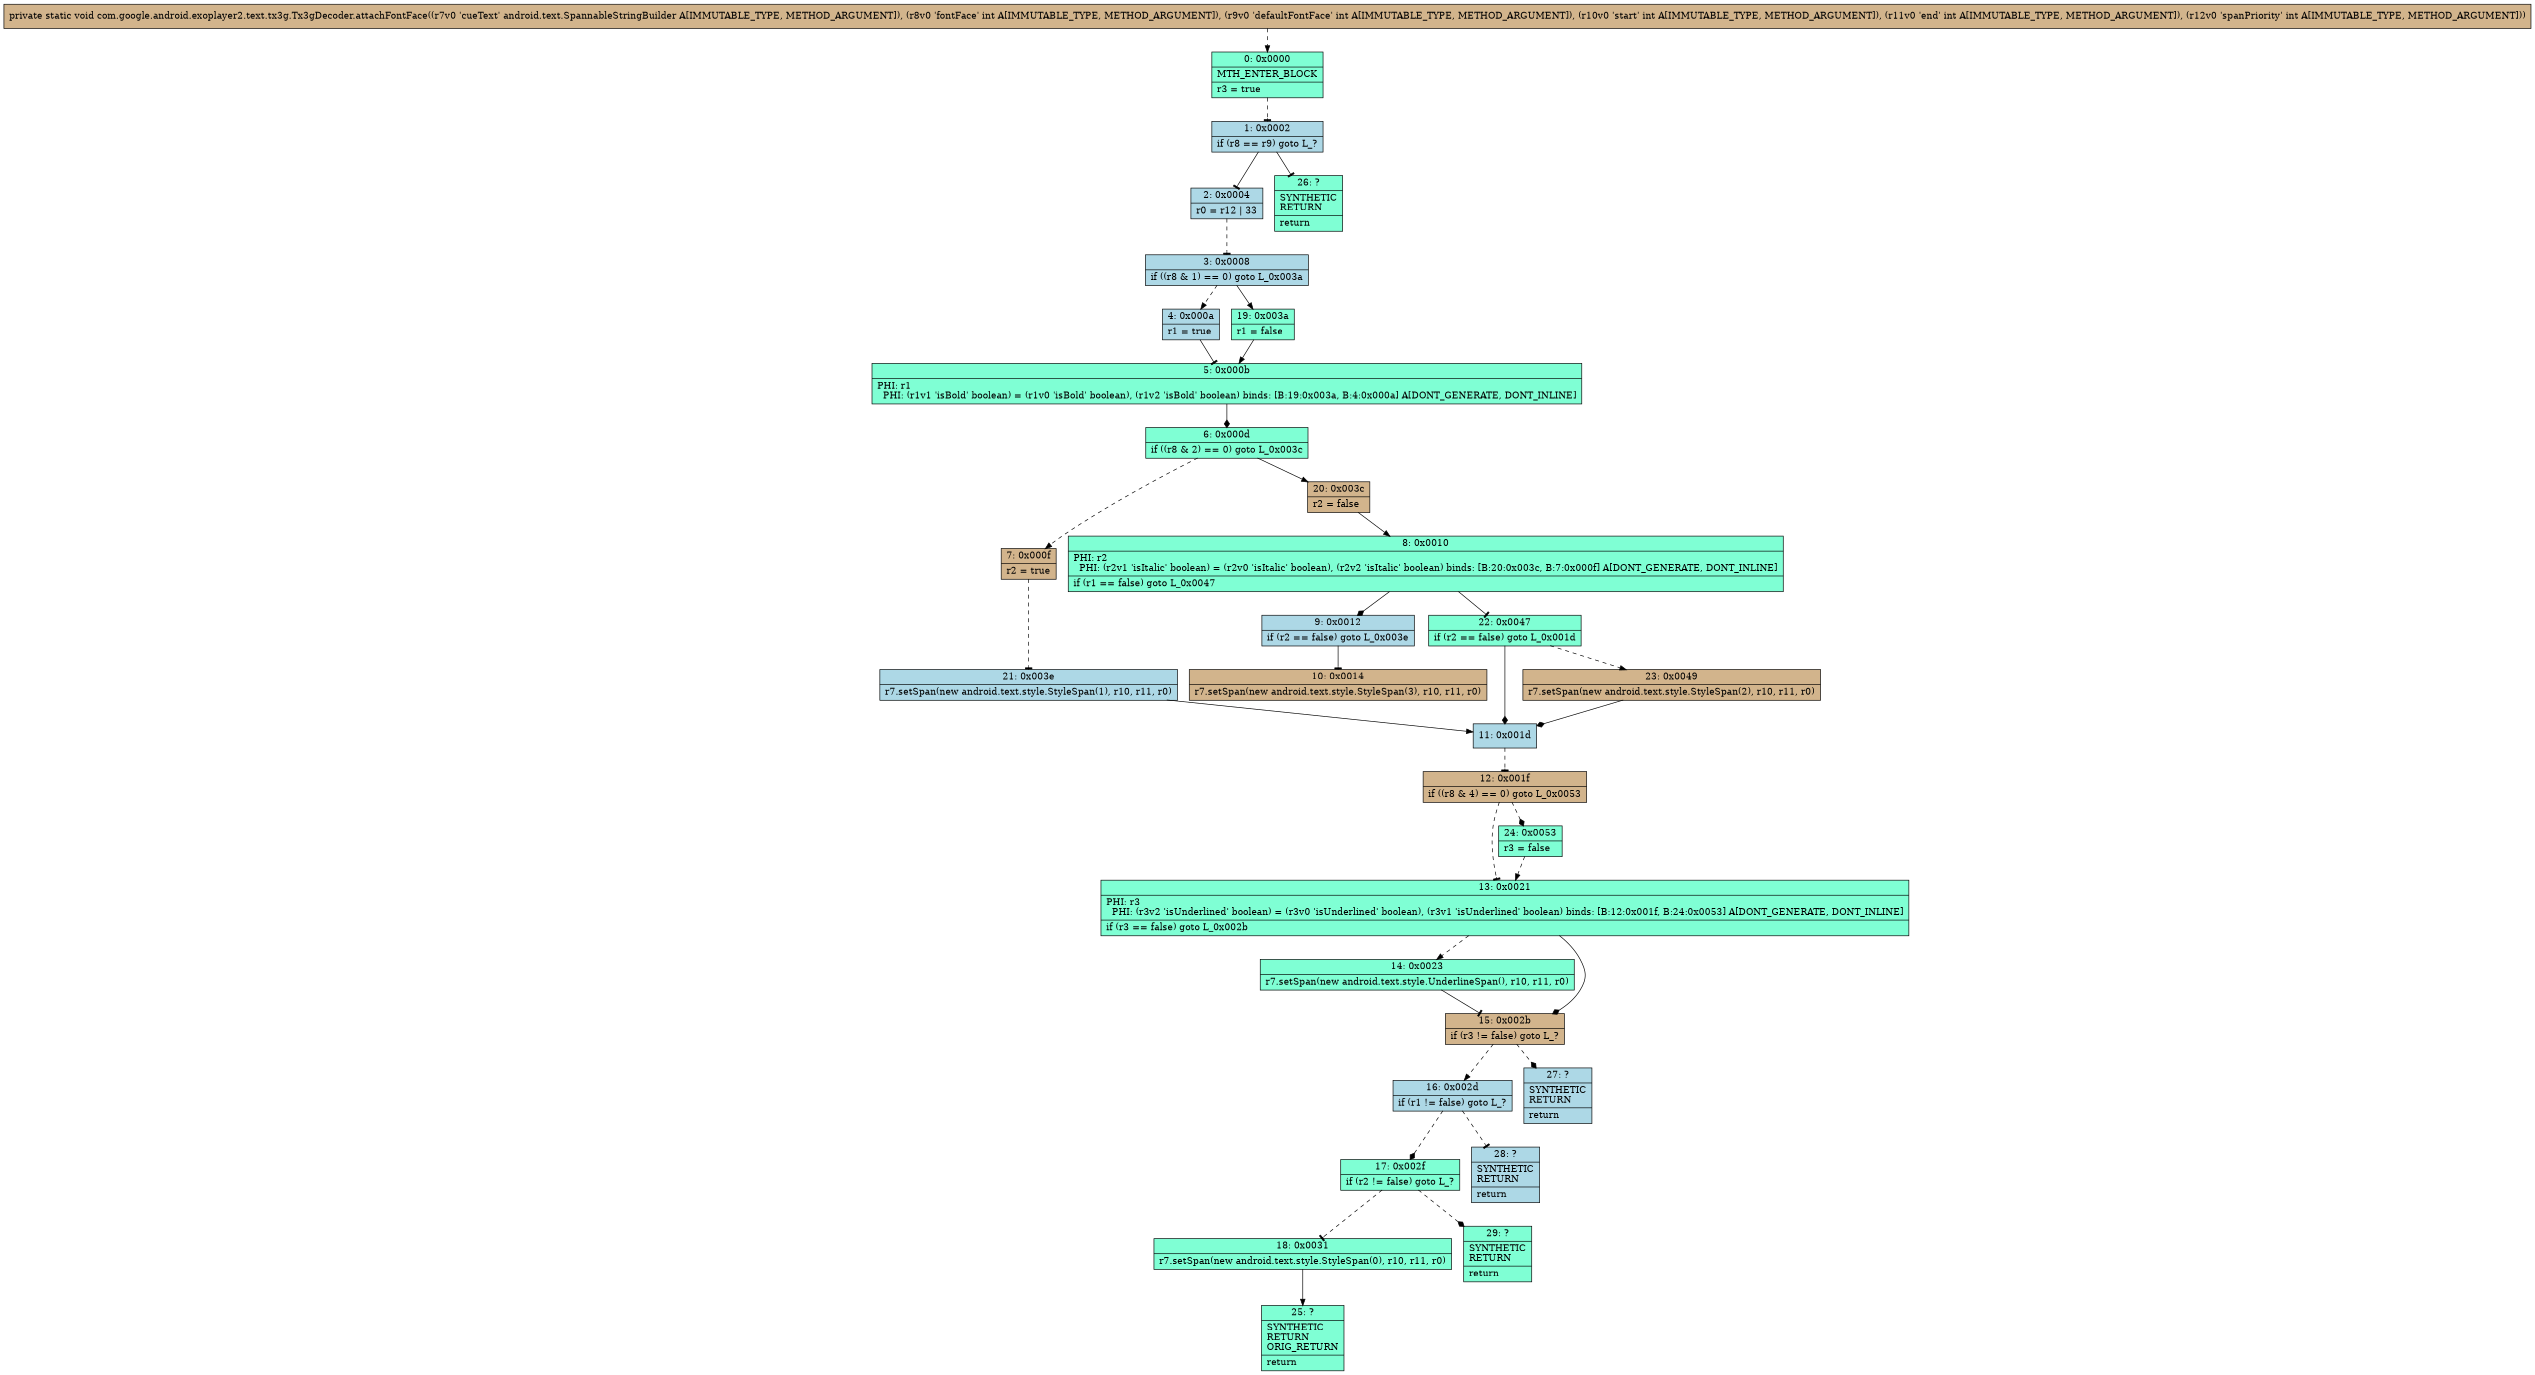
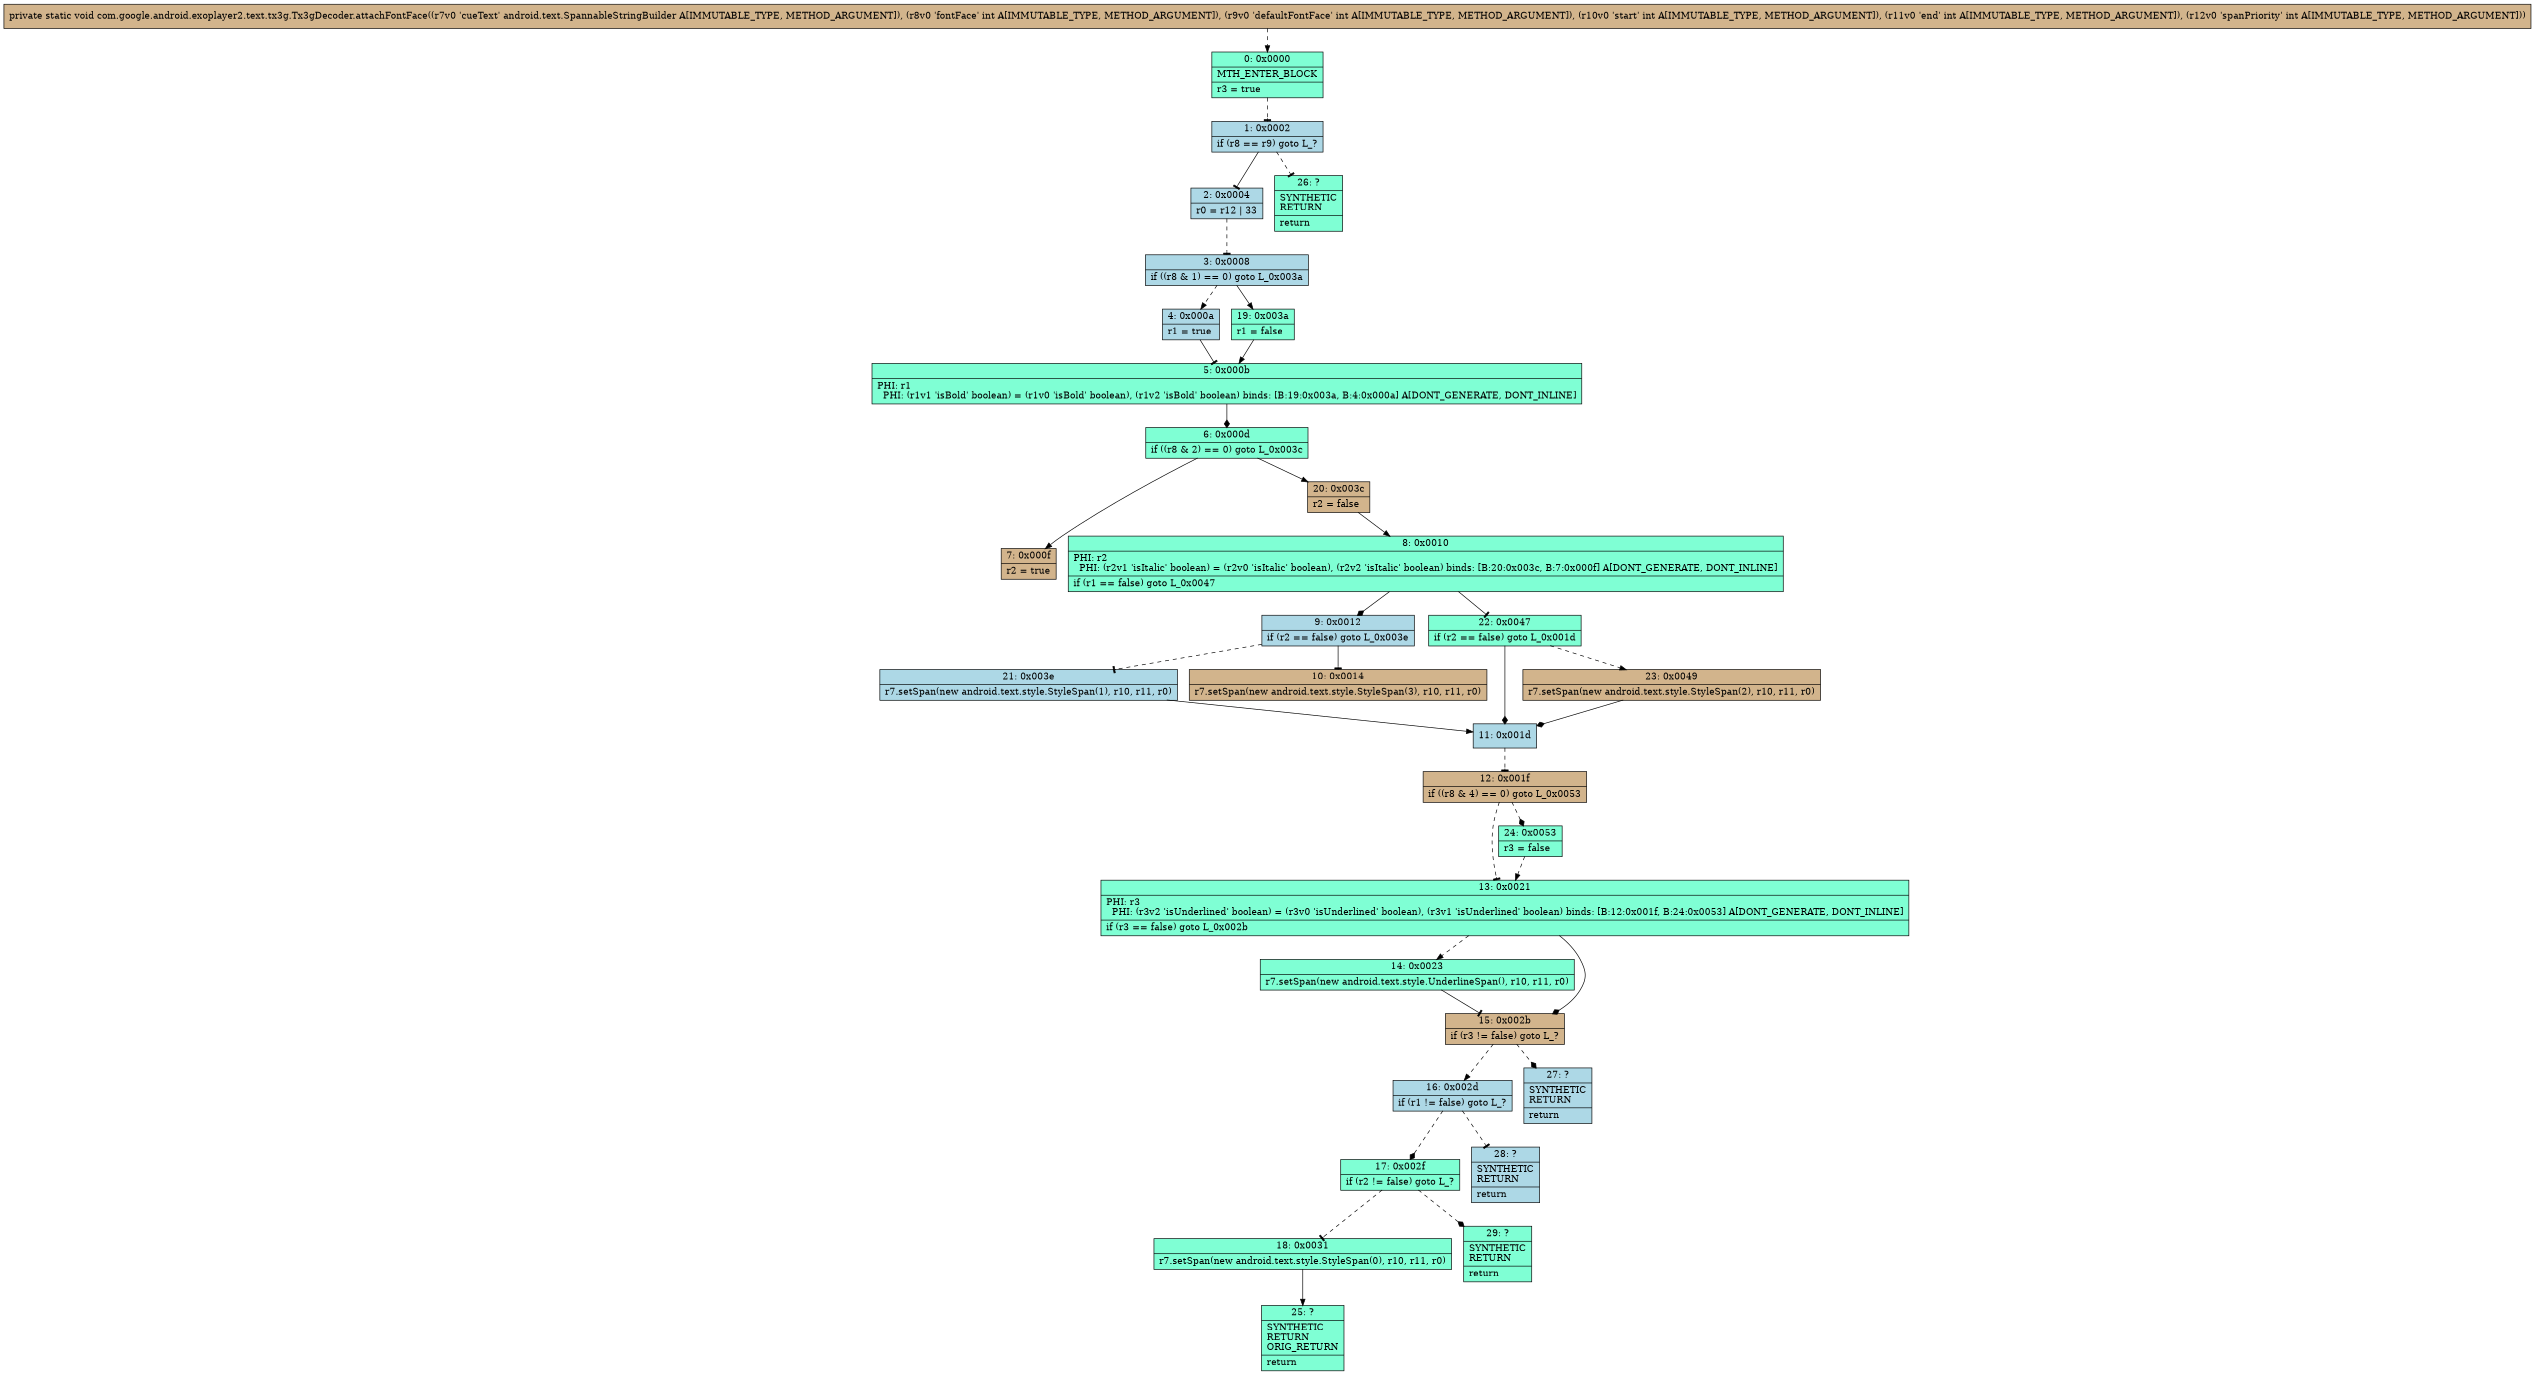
(1283, 162) -> (1283, 162)
(1123, 499) -> (1123, 499)
(1029, 623) -> (1189, 657)
